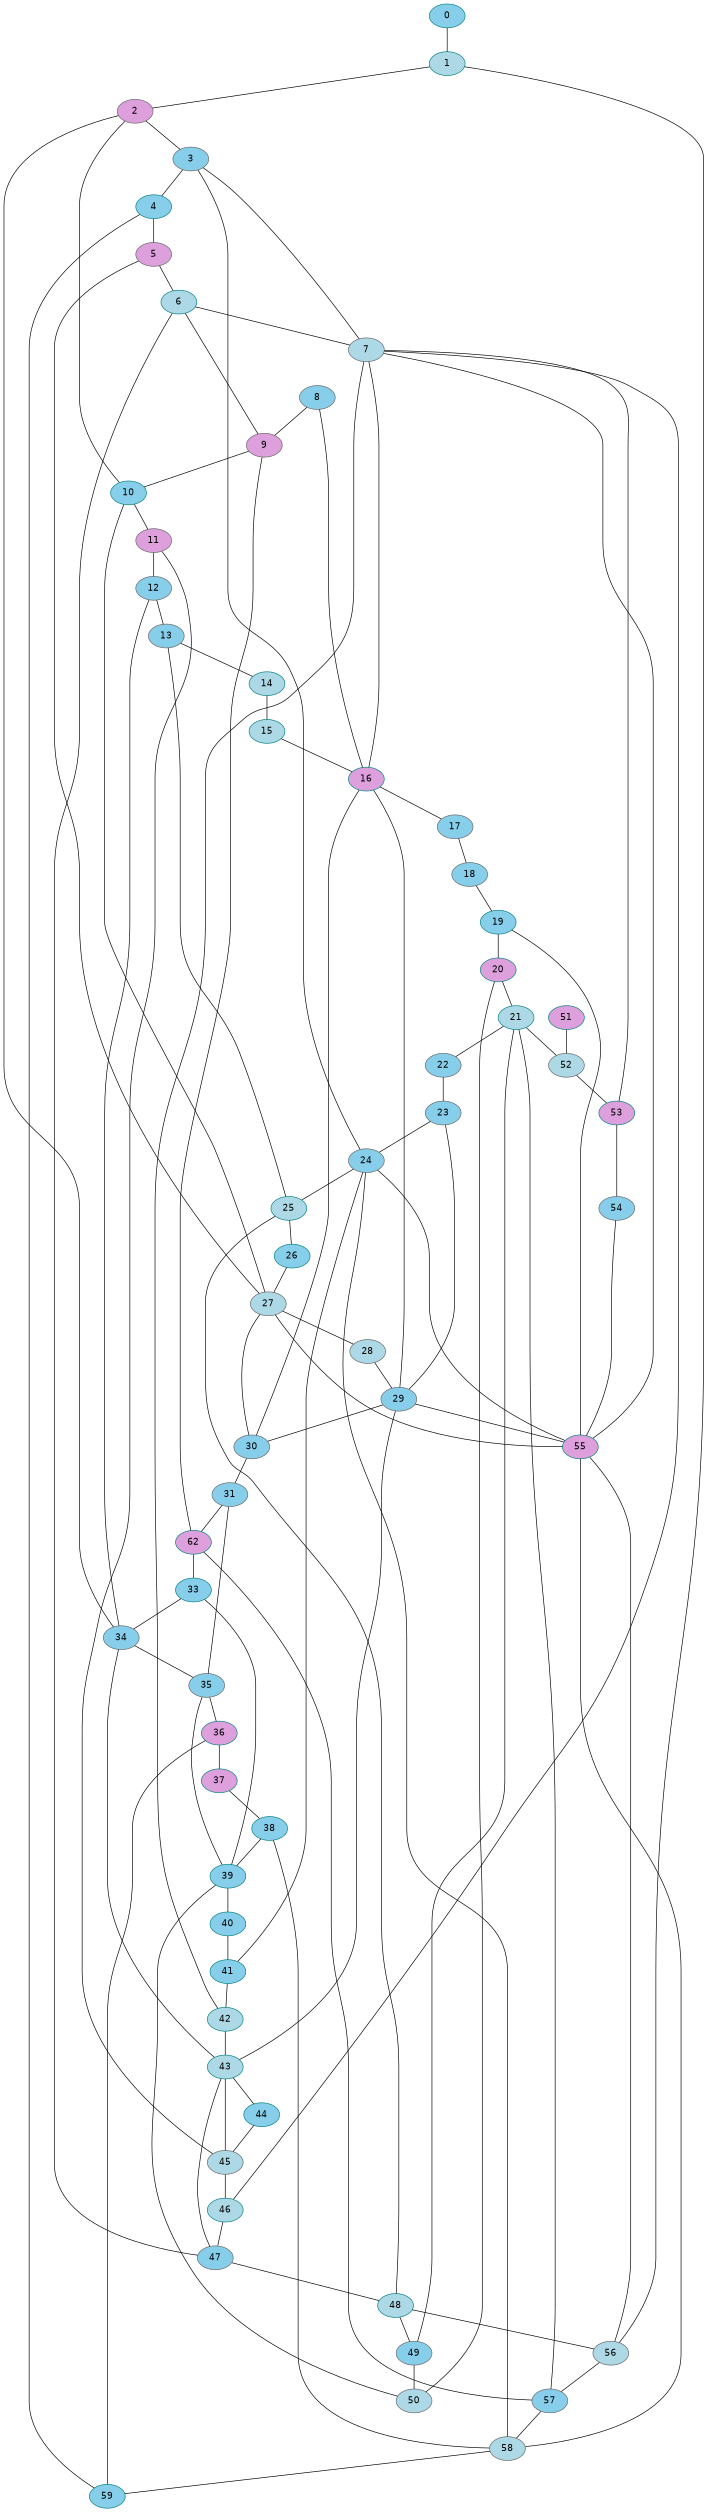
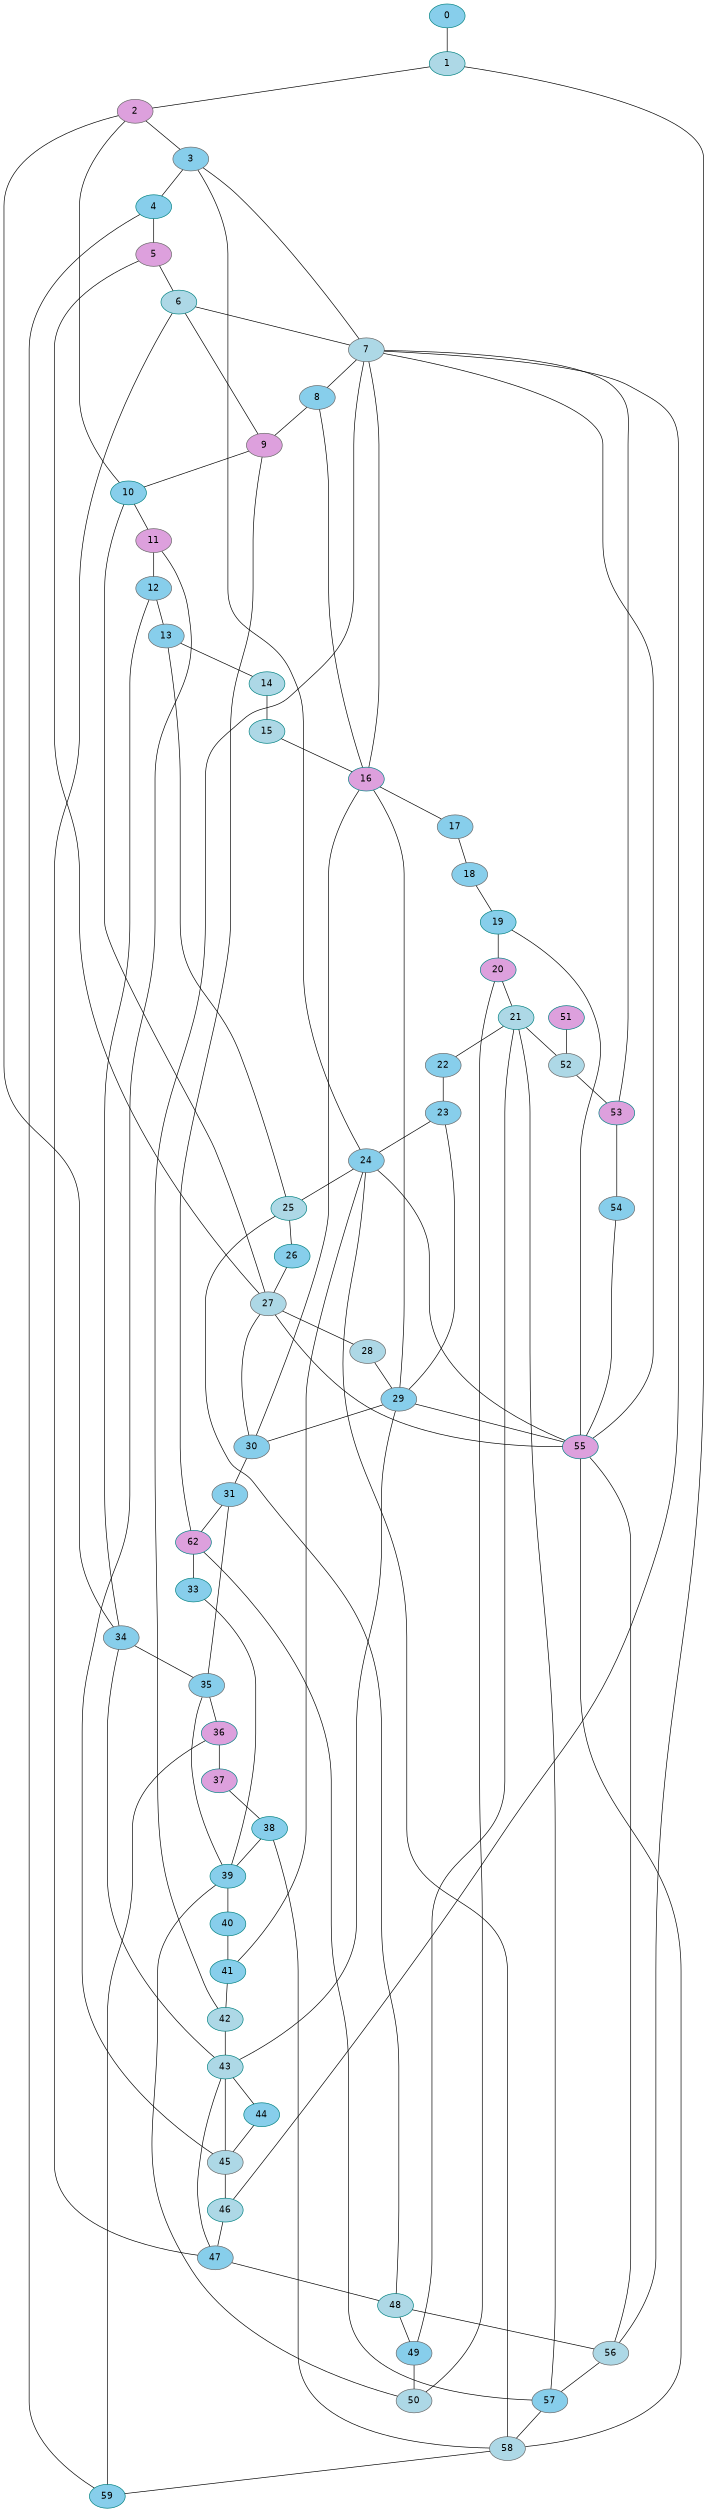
none -> (342, 374)
(162, 1611) -> none
